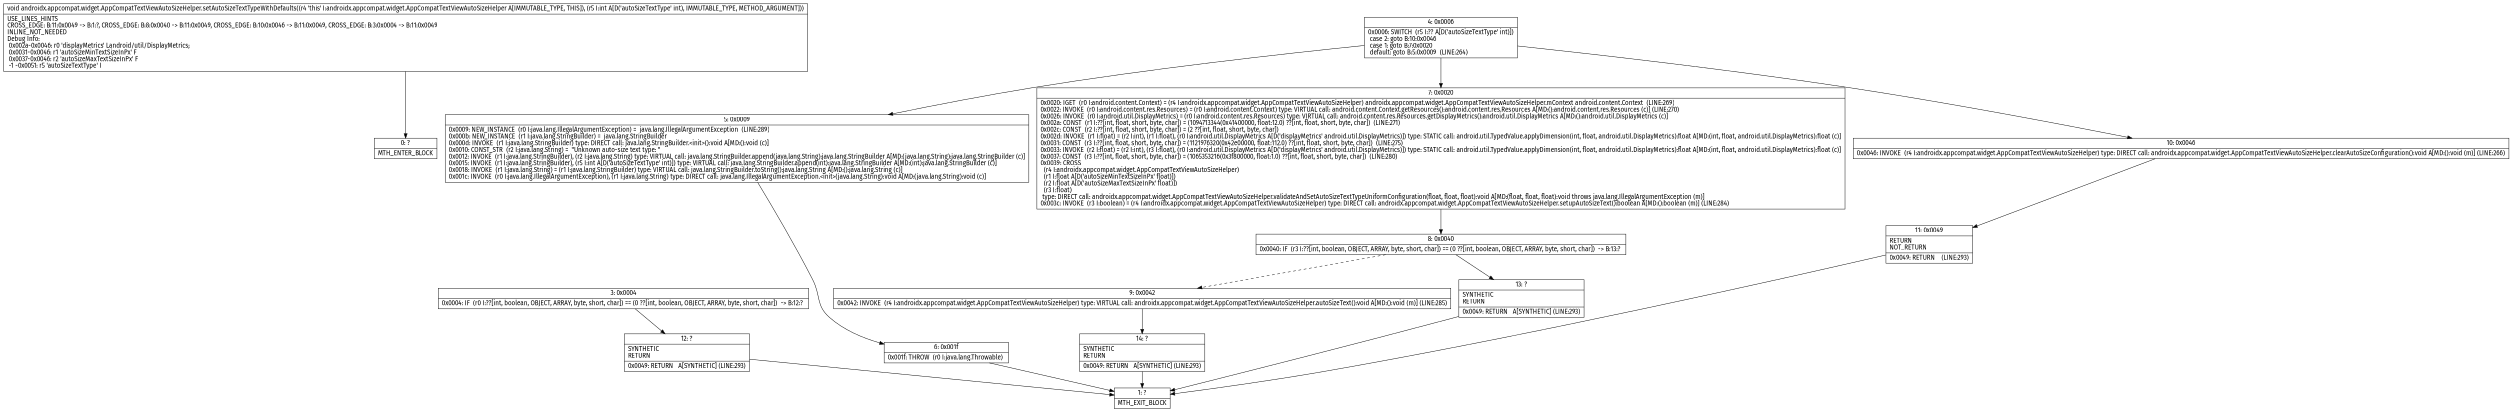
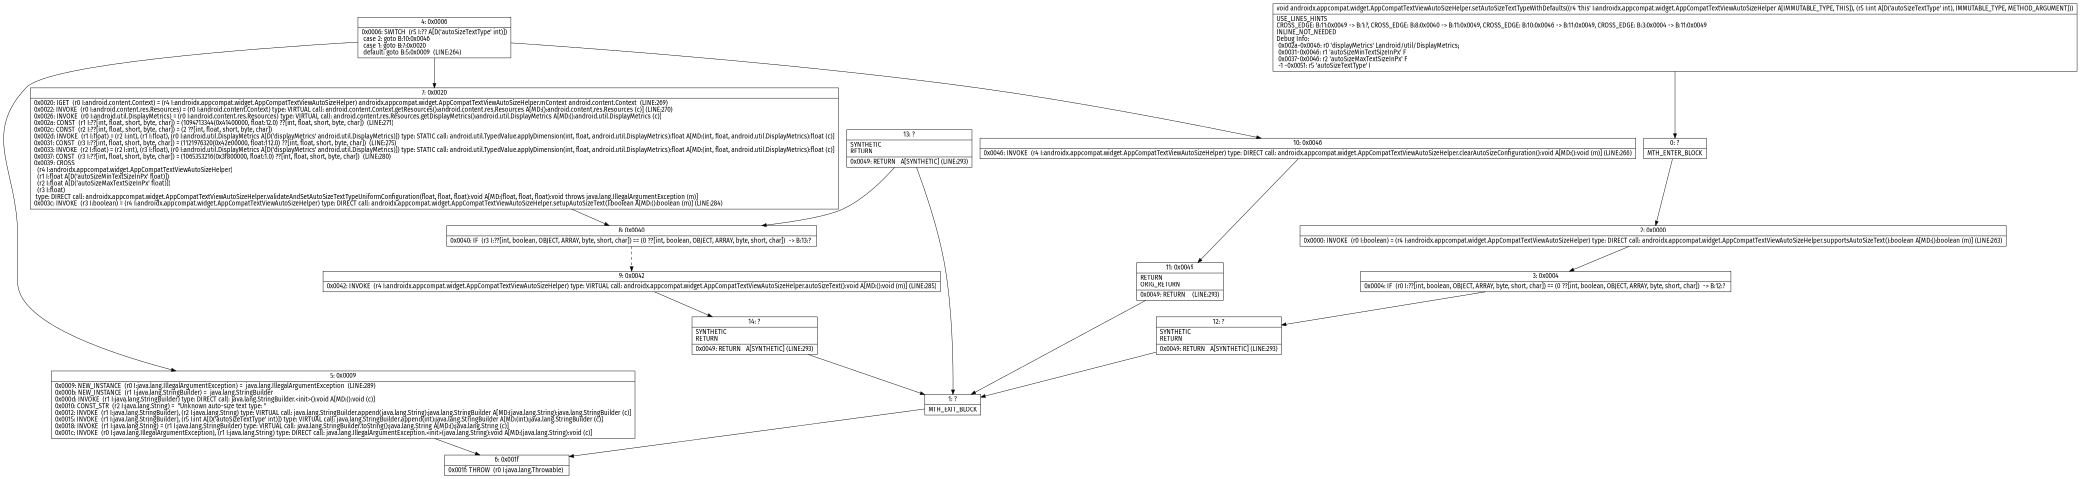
none -> (1653, 236)
(1908, 248) -> (1160, 285)
(1473, 266) -> (837, 211)
(1050, 377) -> (749, 432)
